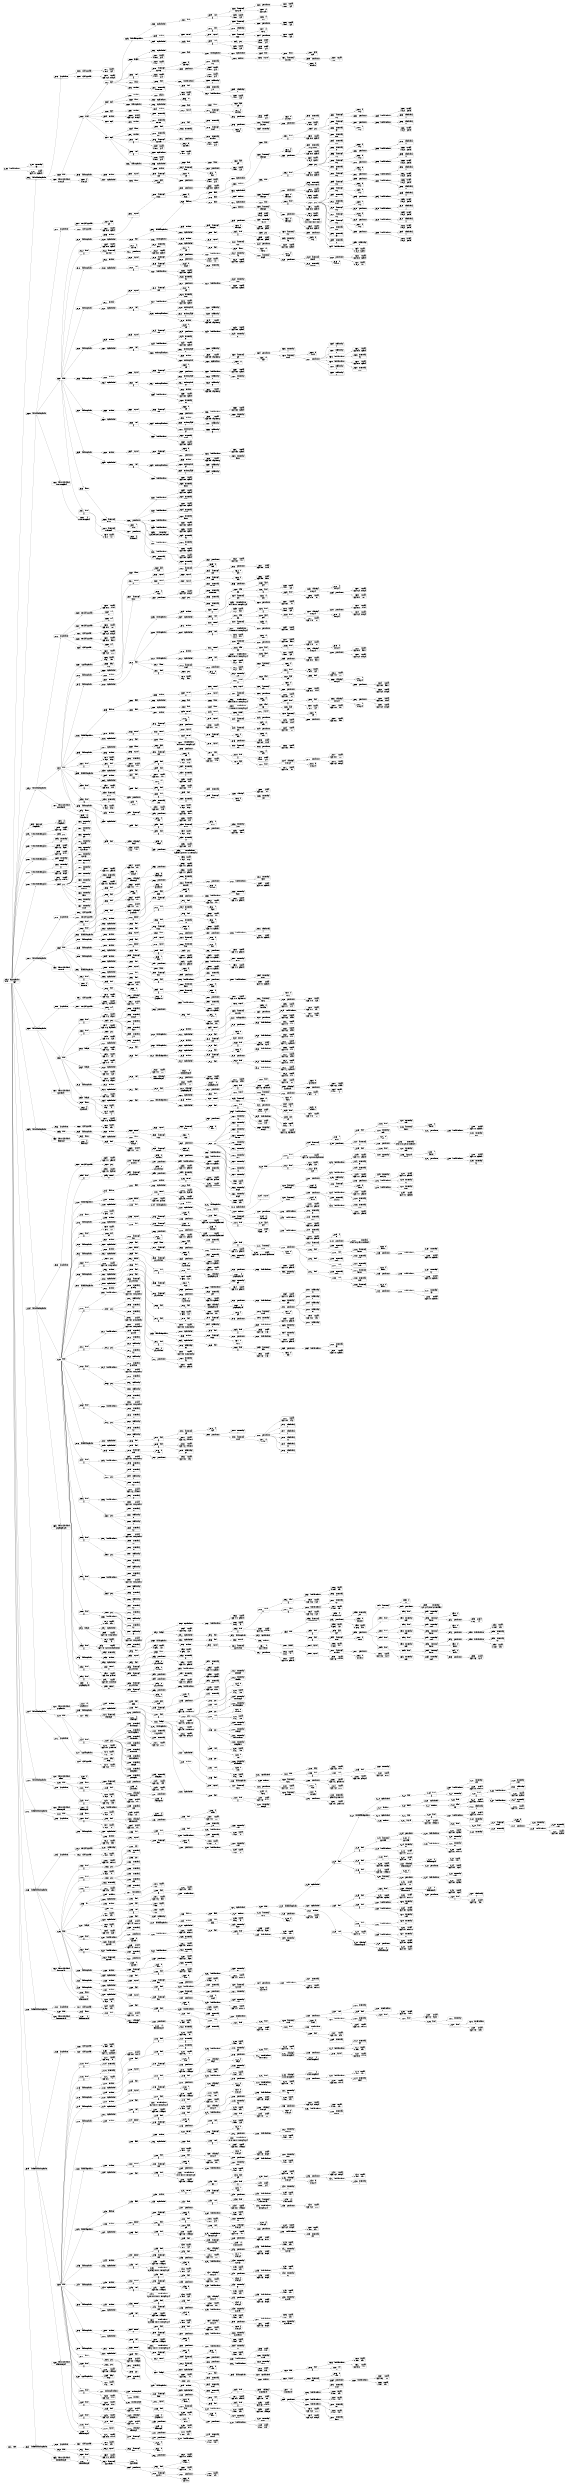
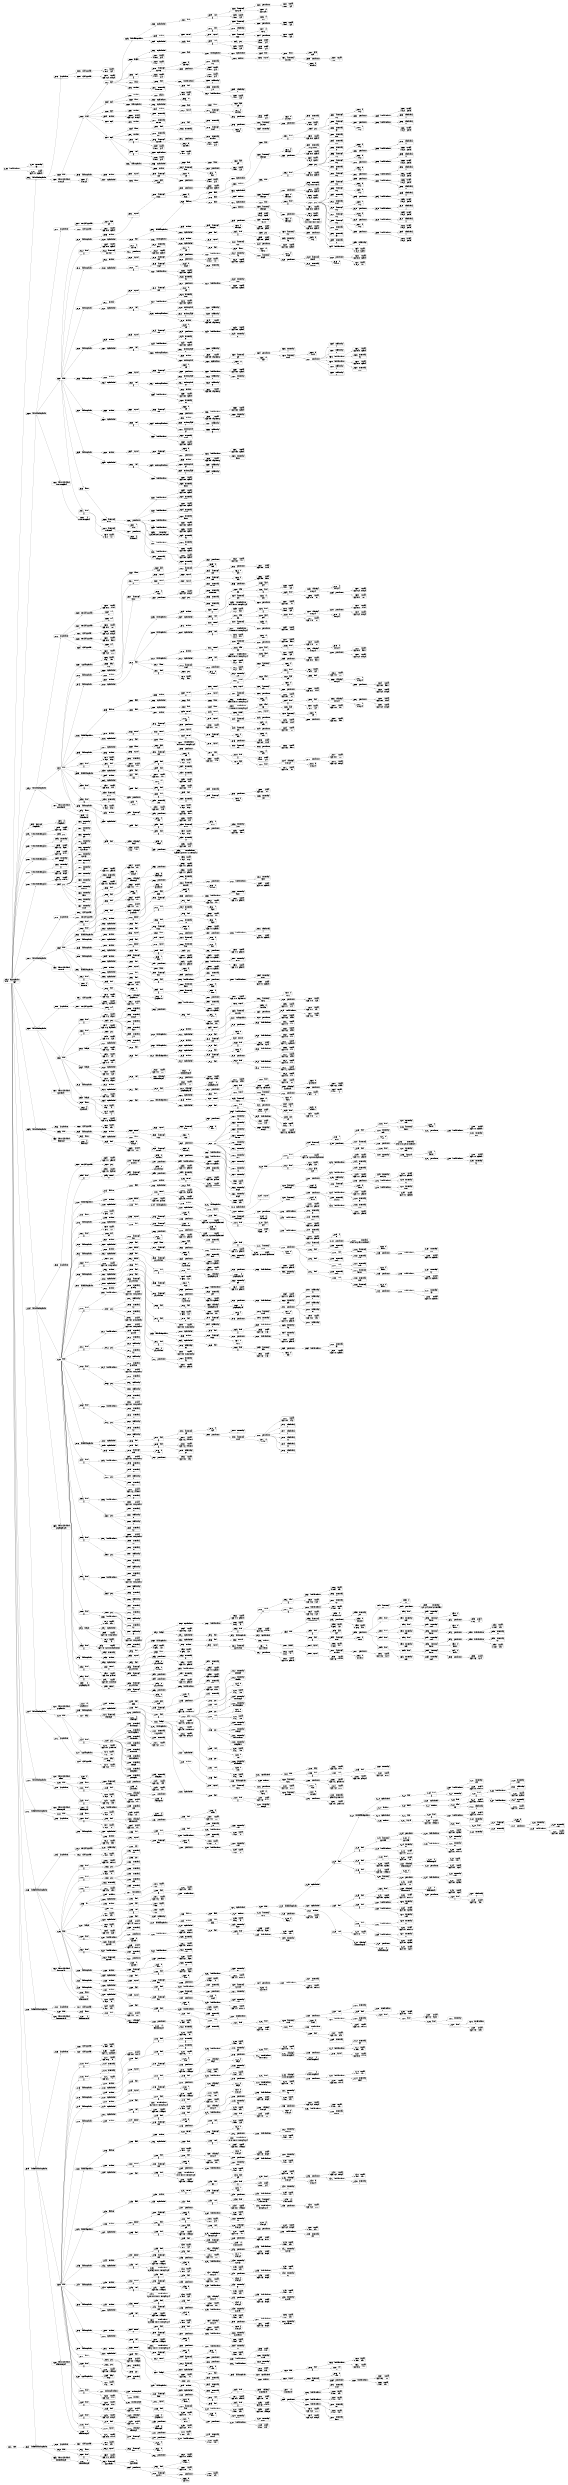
(241, 794) -> (241, 794)
none -> (109, 2150)
